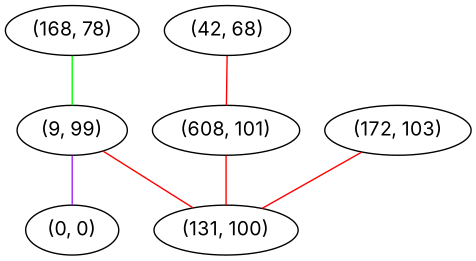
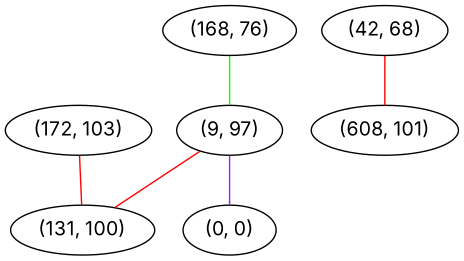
(72, 30) -> (230, 30)
(72, 130) -> (230, 130)
(226, 180) -> none
